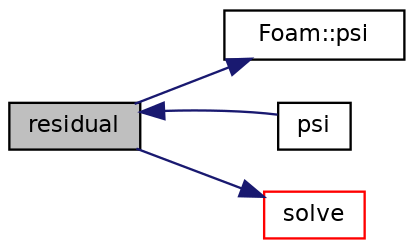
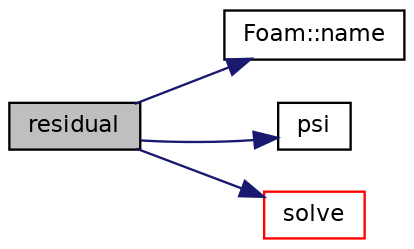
(314, 35) -> (314, 35)
(221, 111) -> (197, 142)
